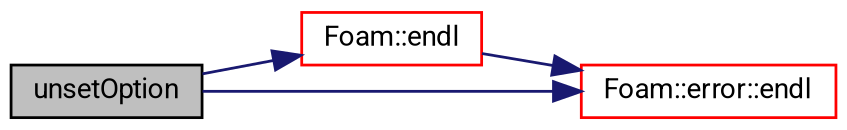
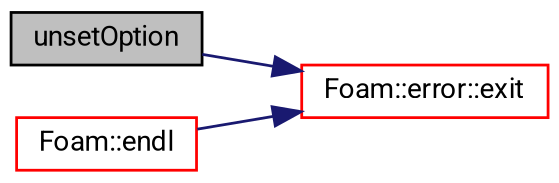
(238, 67) -> none
(709, 91) -> (425, 91)
